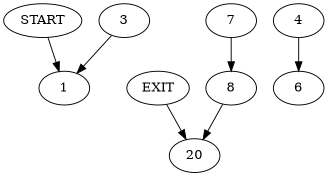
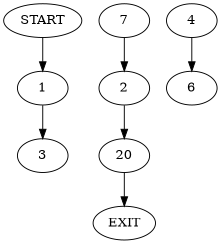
(97, 51) -> (43, 117)
(231, 88) -> (124, 88)
(174, 118) -> (124, 185)
